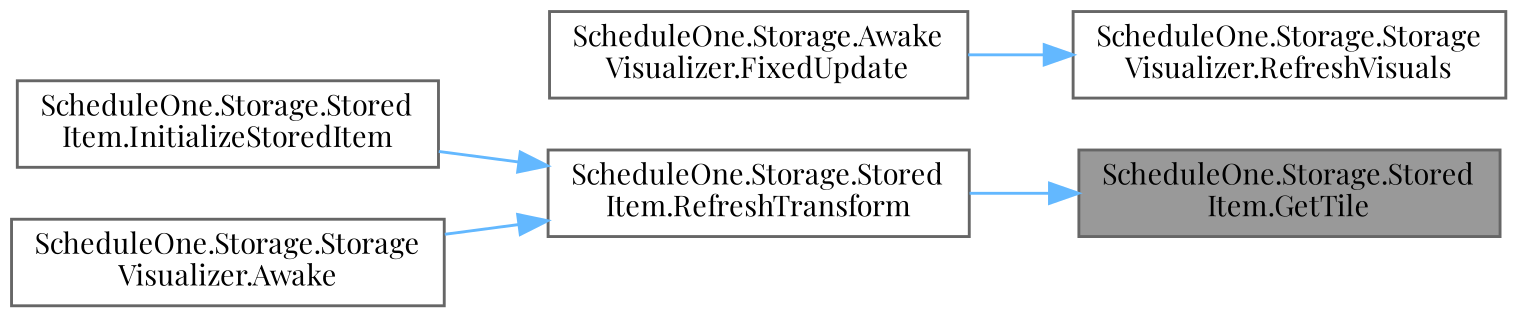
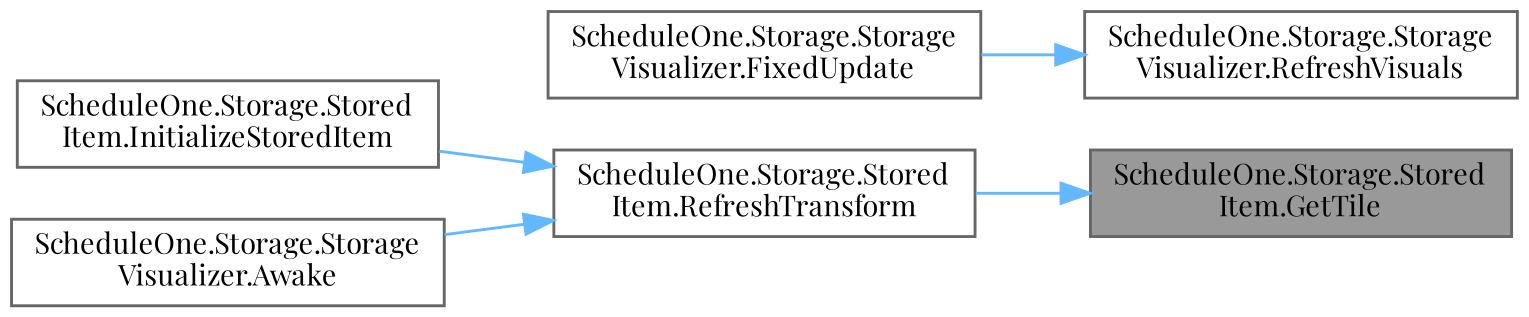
(759, 55) -> (764, 55)
